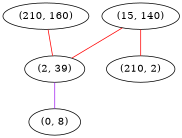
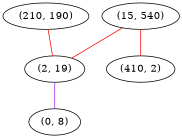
(46, 16) -> (46, 16)
(141, 16) -> (141, 16)
(55, 69) -> (55, 69)
(141, 69) -> (141, 69)
